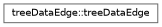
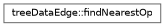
(81, 13) -> (82, 13)
